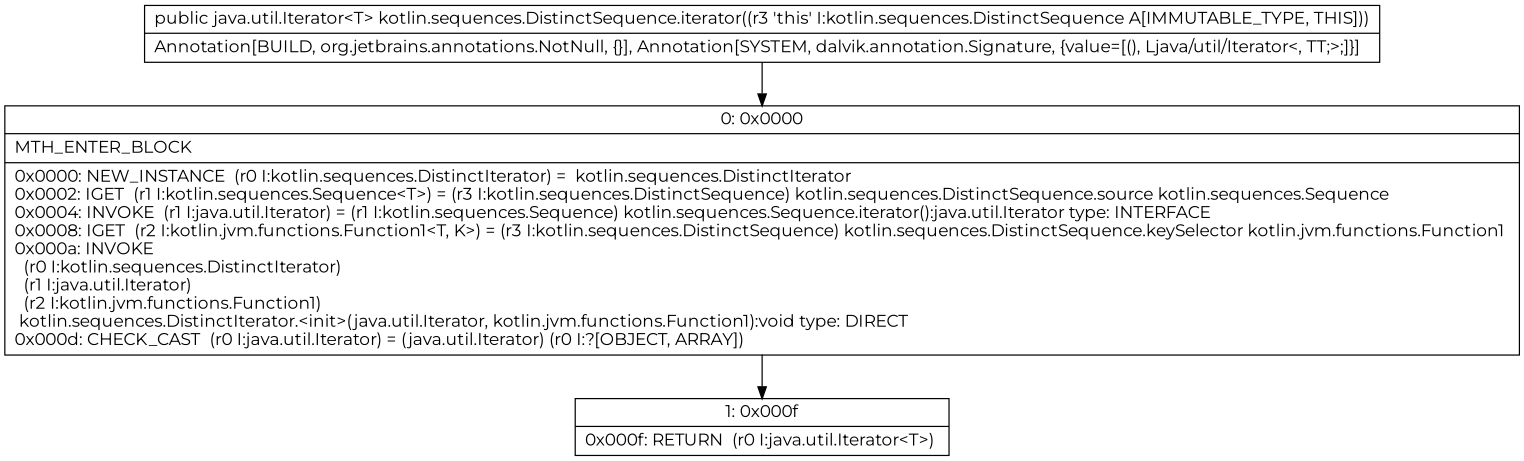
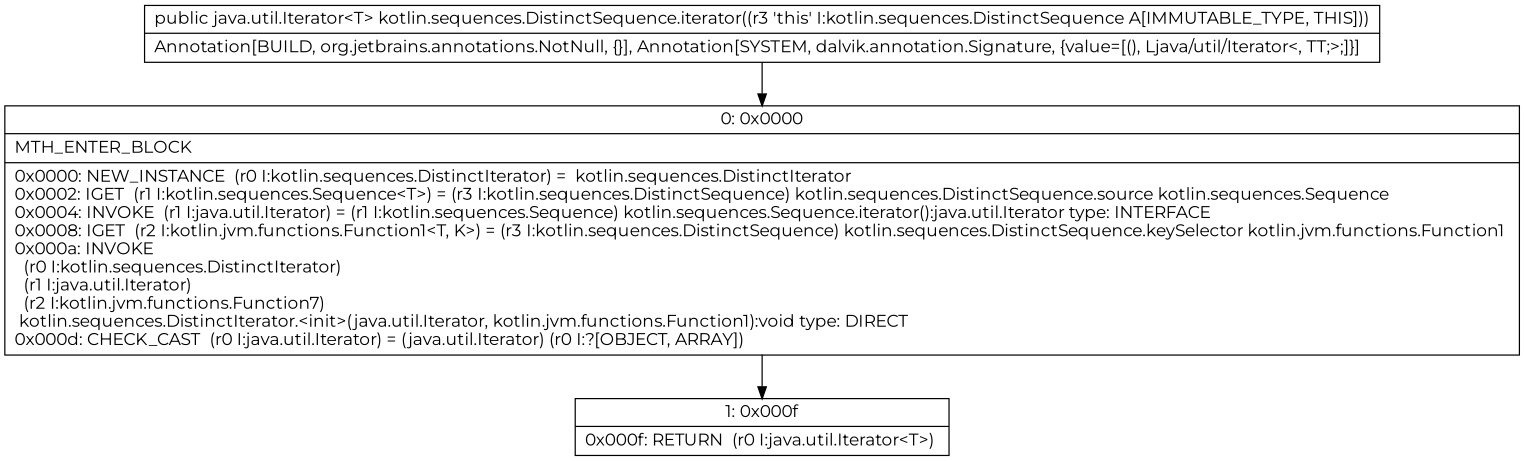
(168, 304) -> (170, 304)
